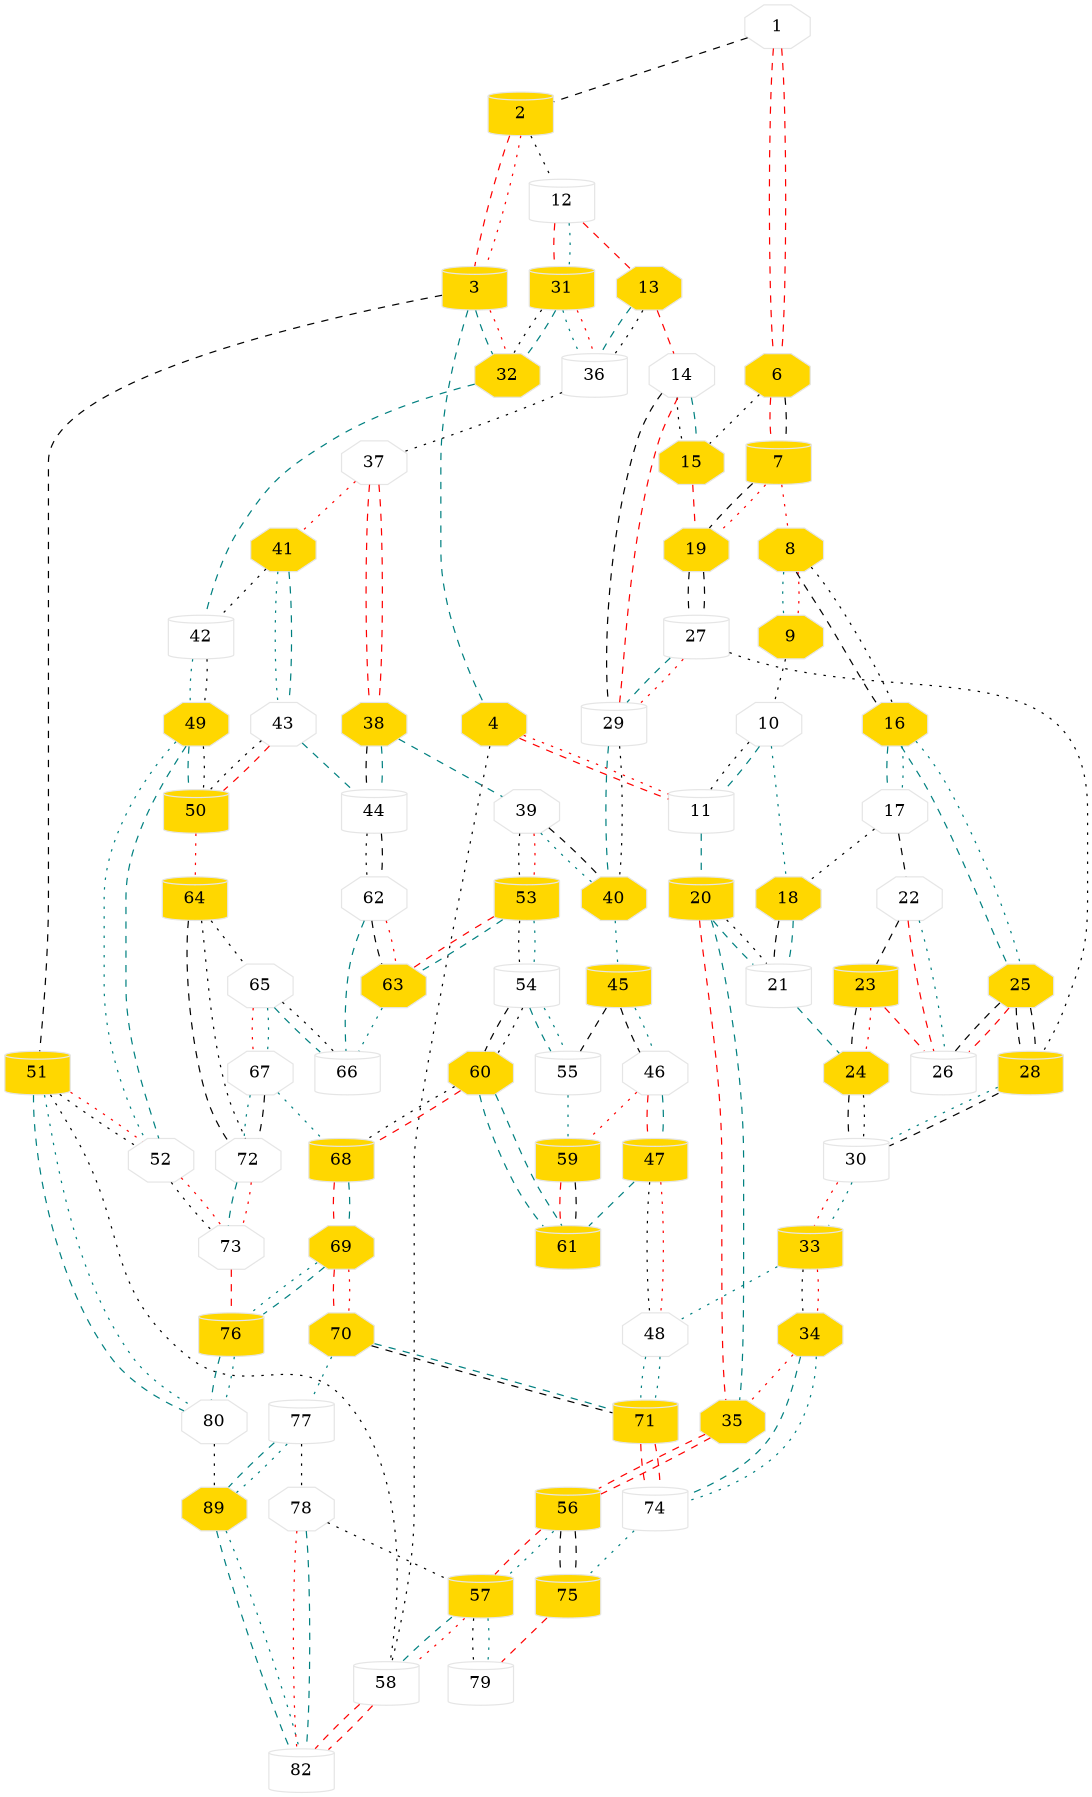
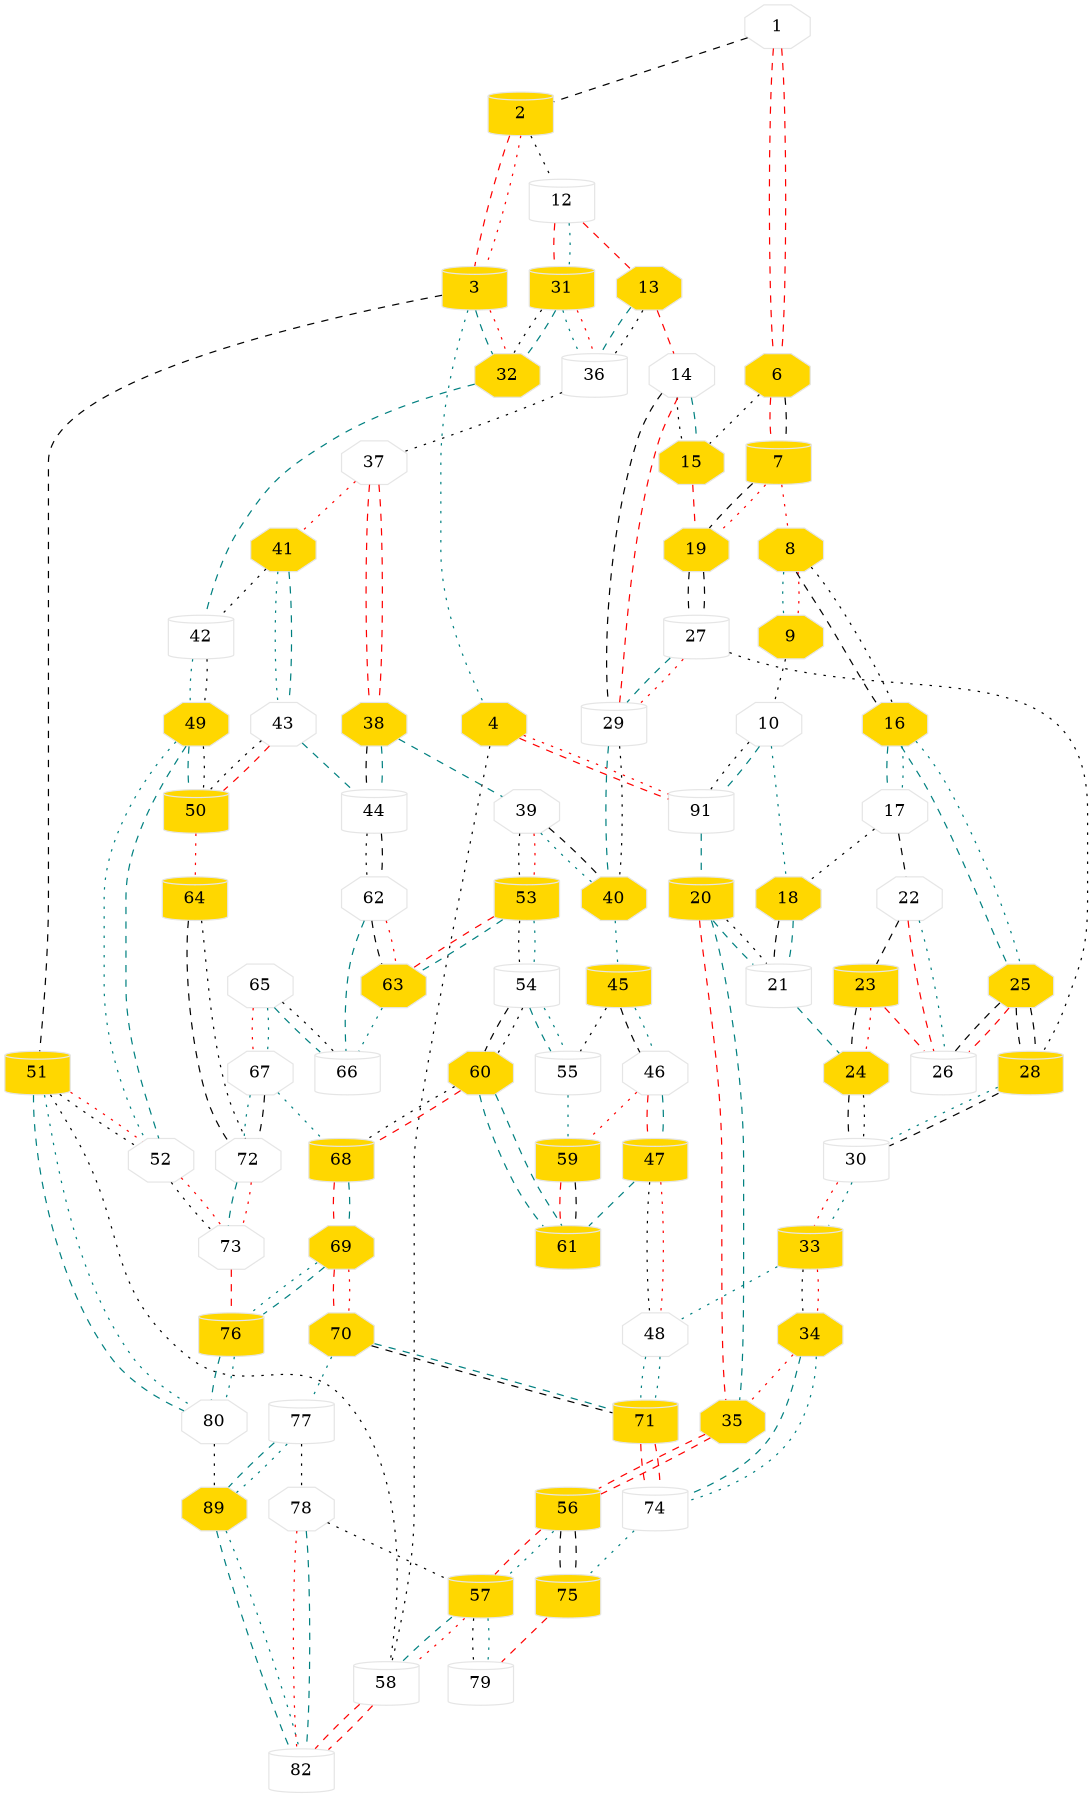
(441, 508) -> (441, 508)
(701, 811) -> (701, 811)
(228, 943) -> none
(593, 1030) -> (593, 1030)
